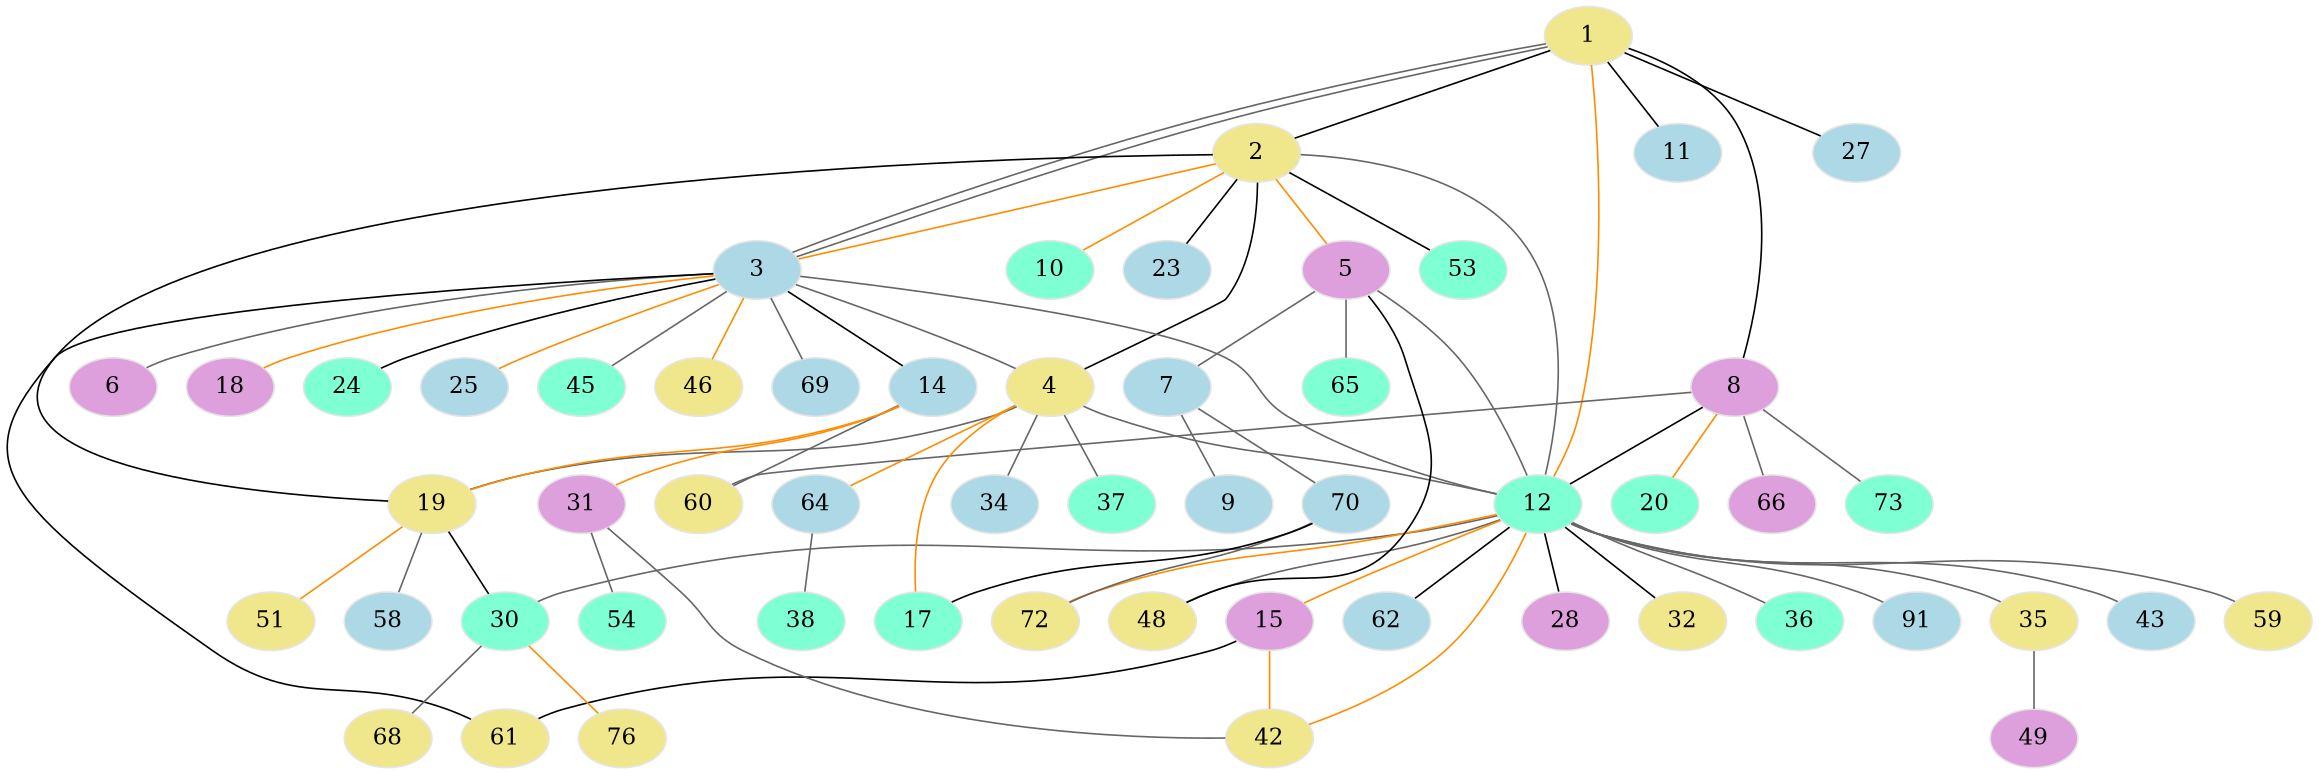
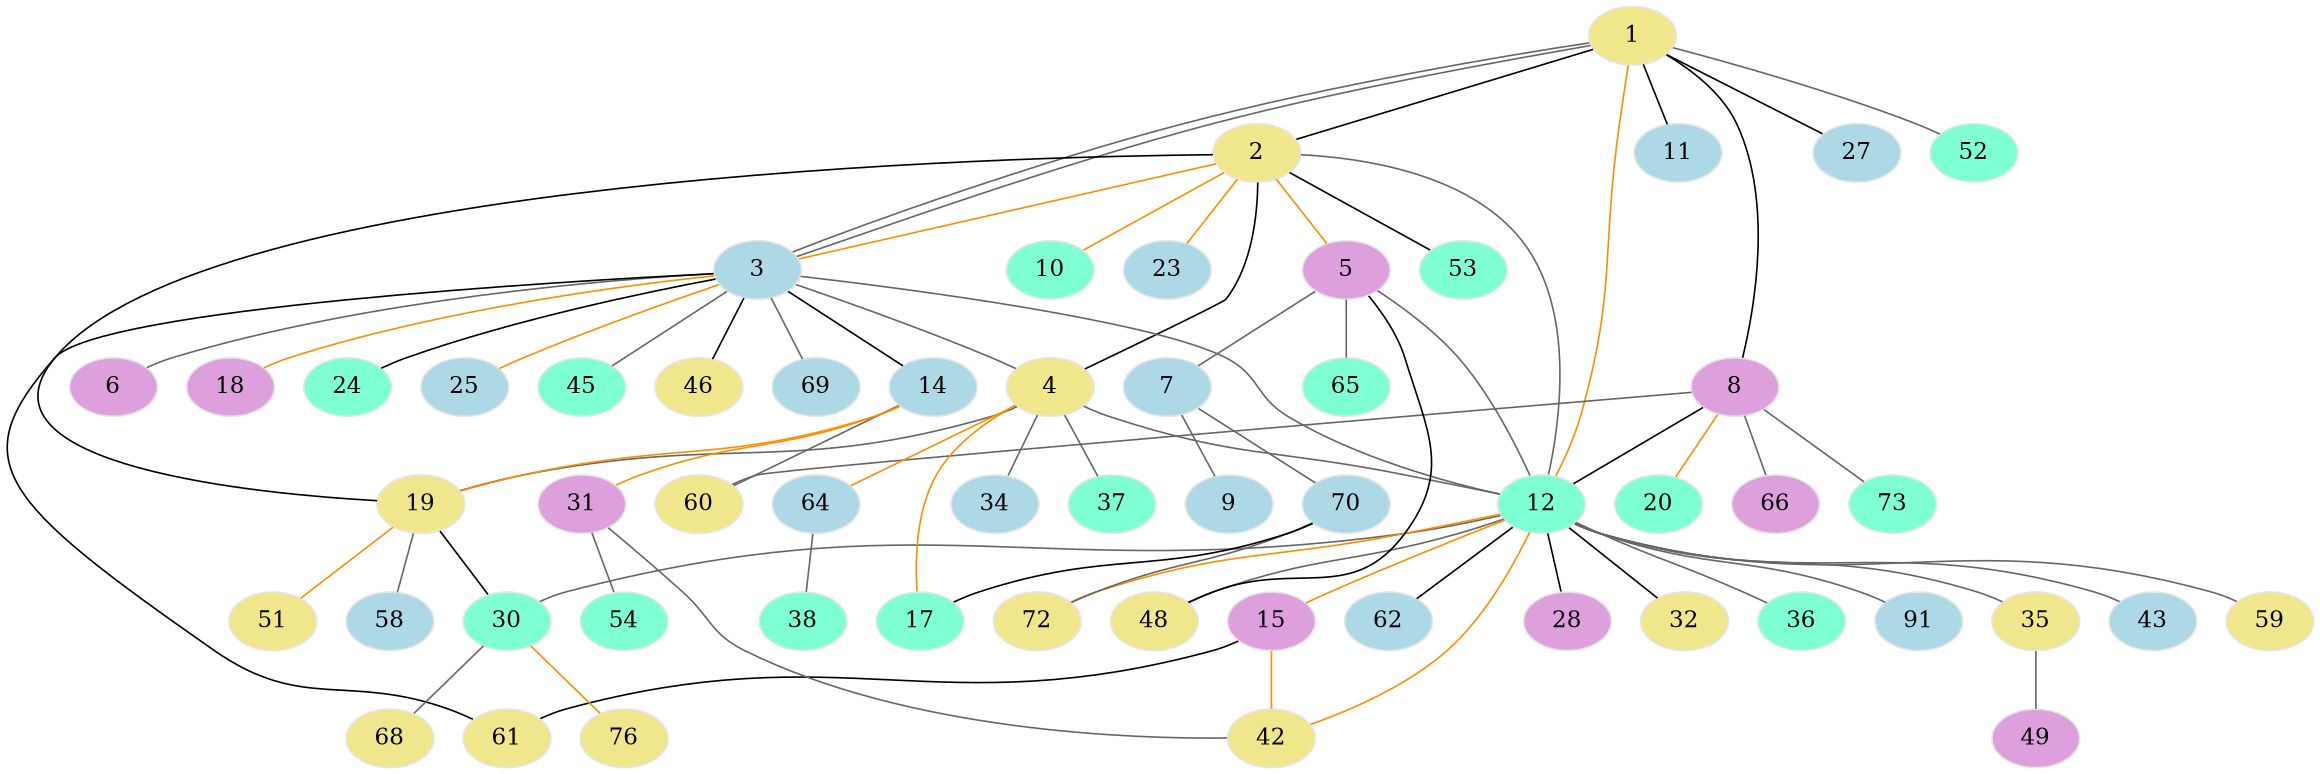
none -> (1974, 153)
(1212, 211) -> (1212, 211)
(728, 329) -> (728, 329)
